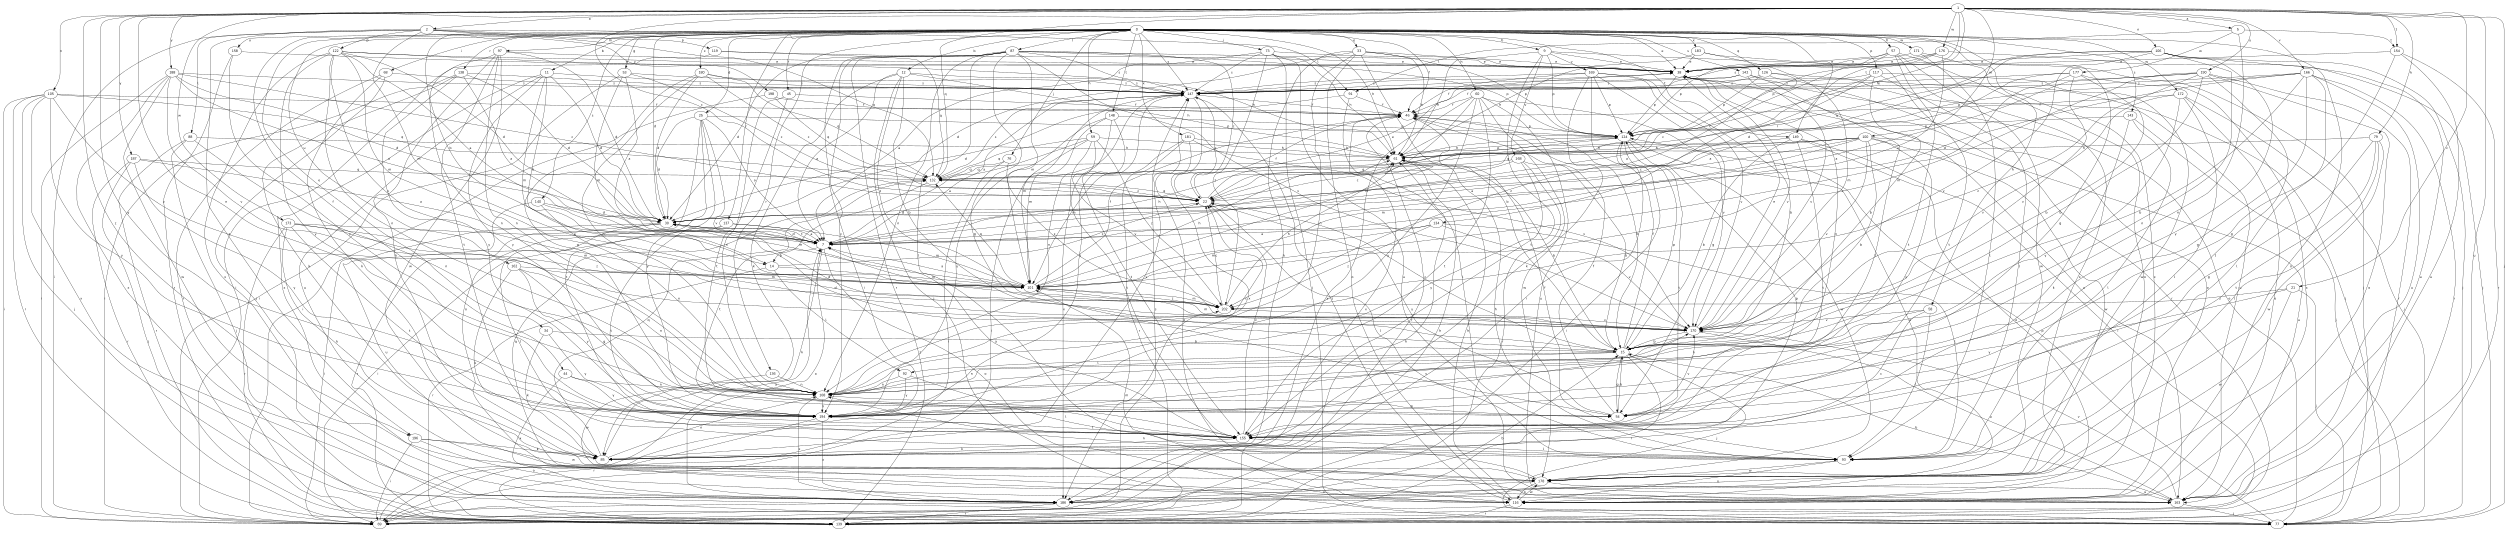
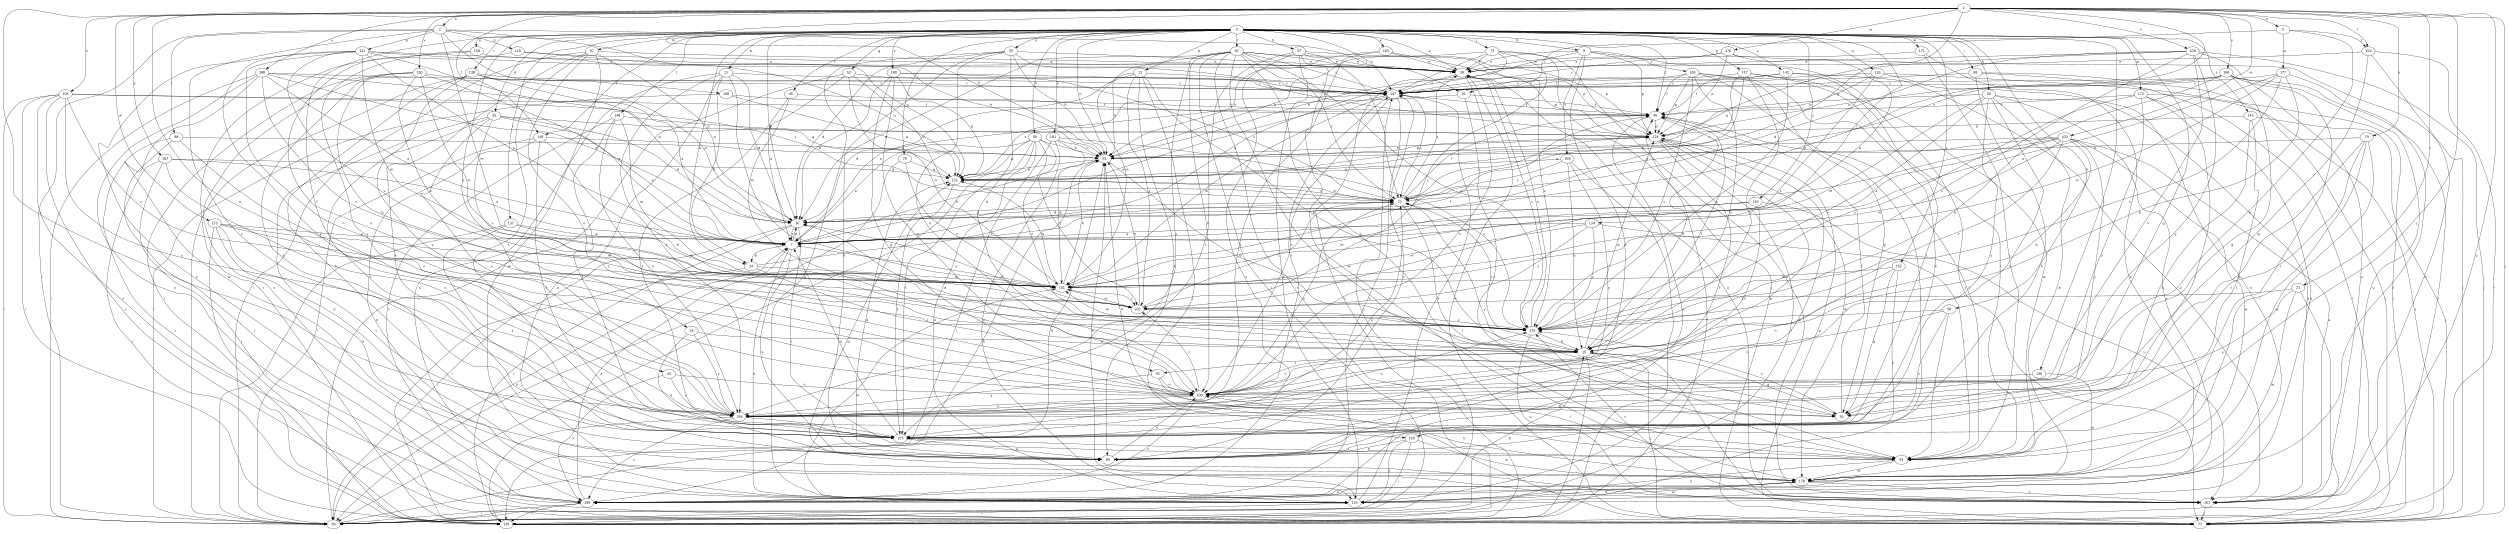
(2226, 45) -> (959, 420)
(1620, 384) -> none
(641, 389) -> none
